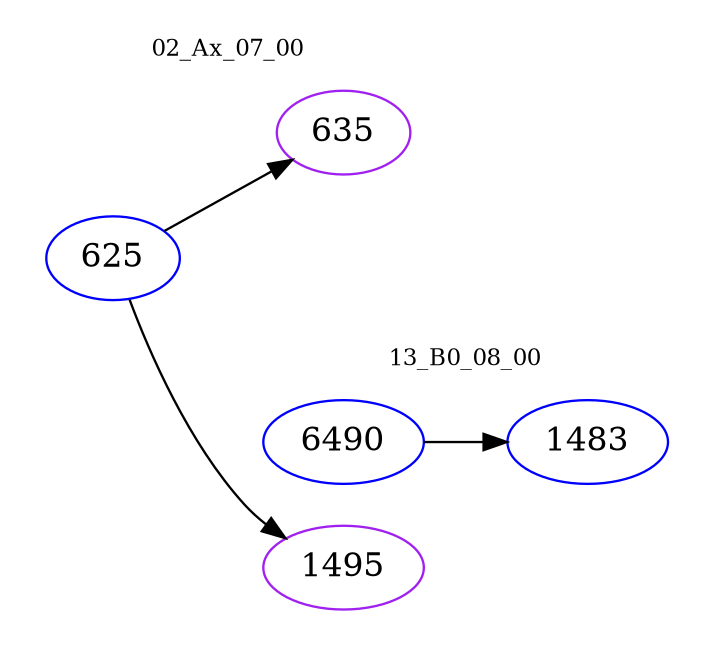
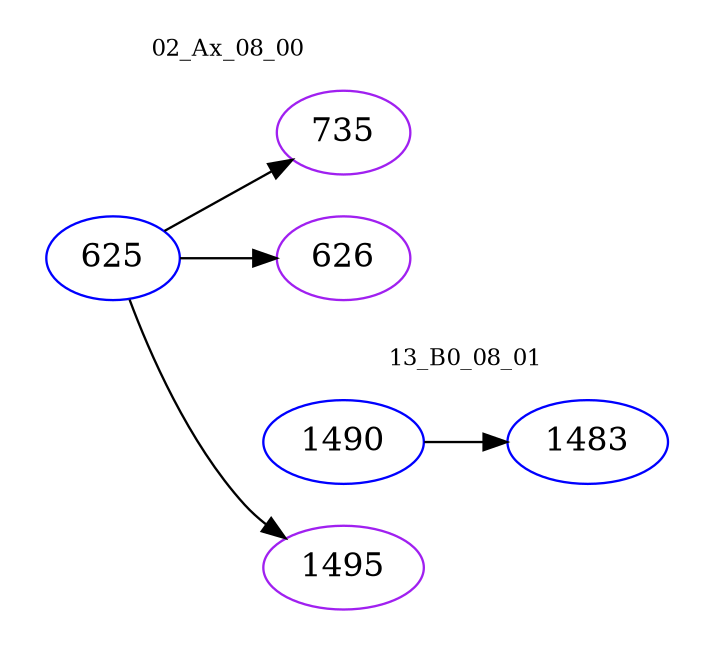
(228, 50) -> (228, 50)
(344, 133) -> (344, 133)
none -> (344, 258)
(466, 359) -> (466, 359)
(344, 442) -> (344, 442)
